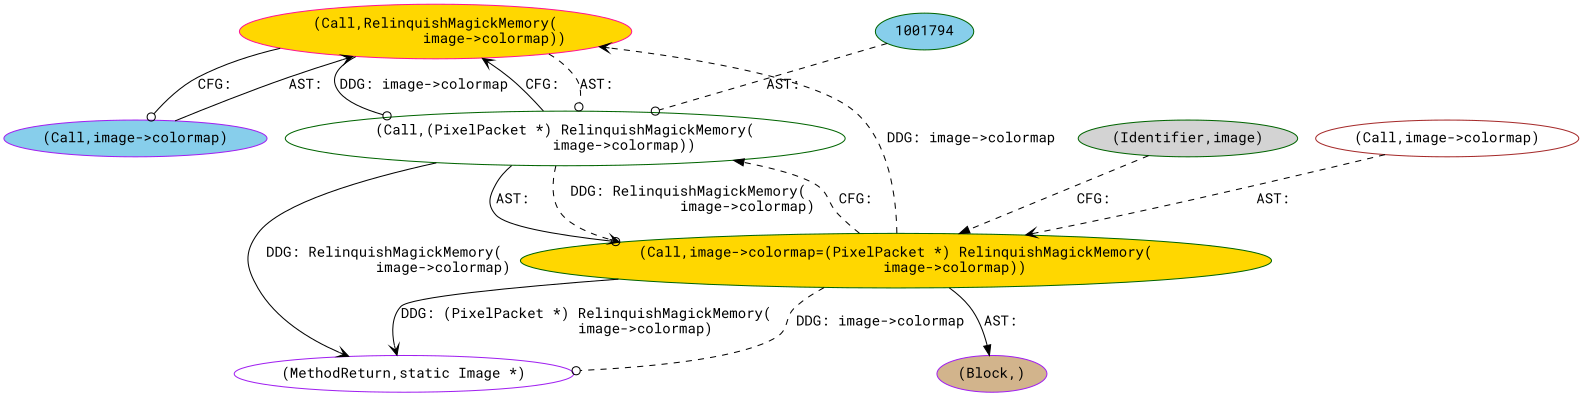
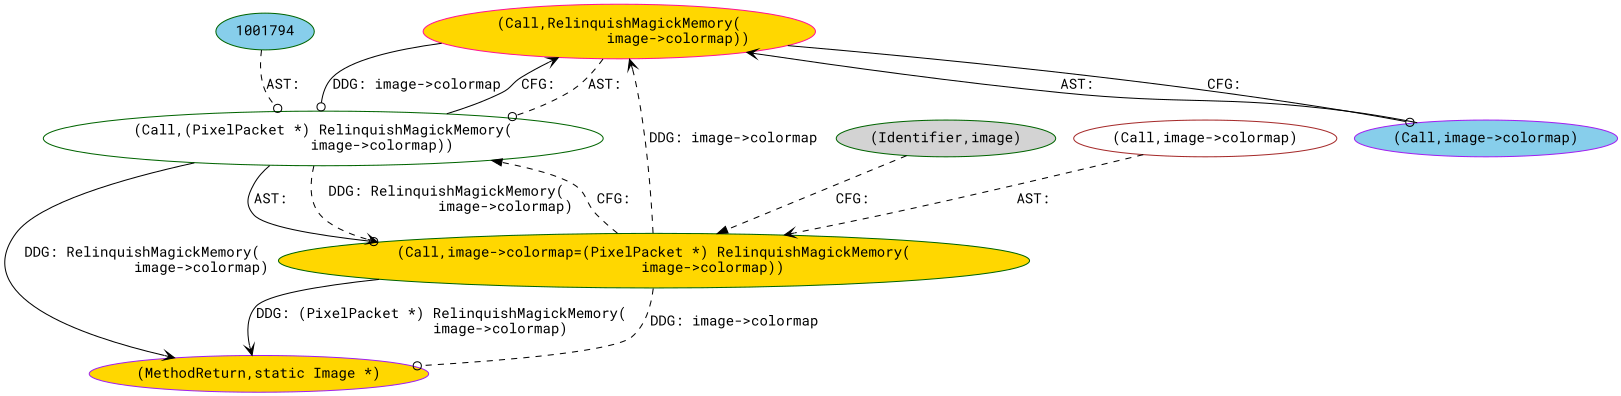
(404, 374) -> (259, 374)
(992, 374) -> none
